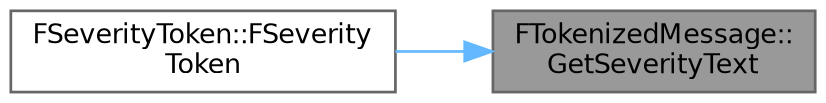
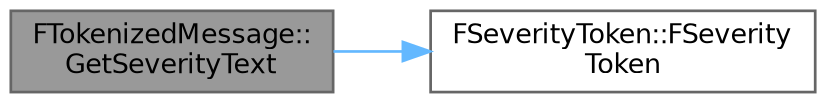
(430, 51) -> (368, 51)
